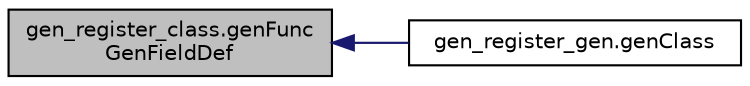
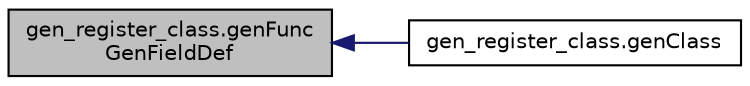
(575, 43) -> (575, 43)
